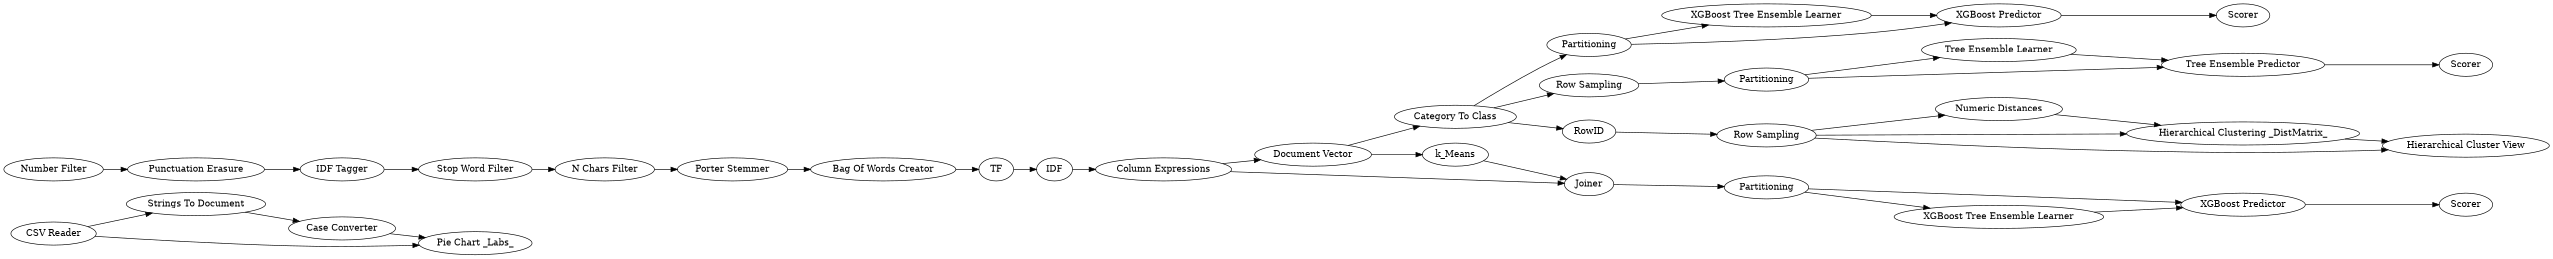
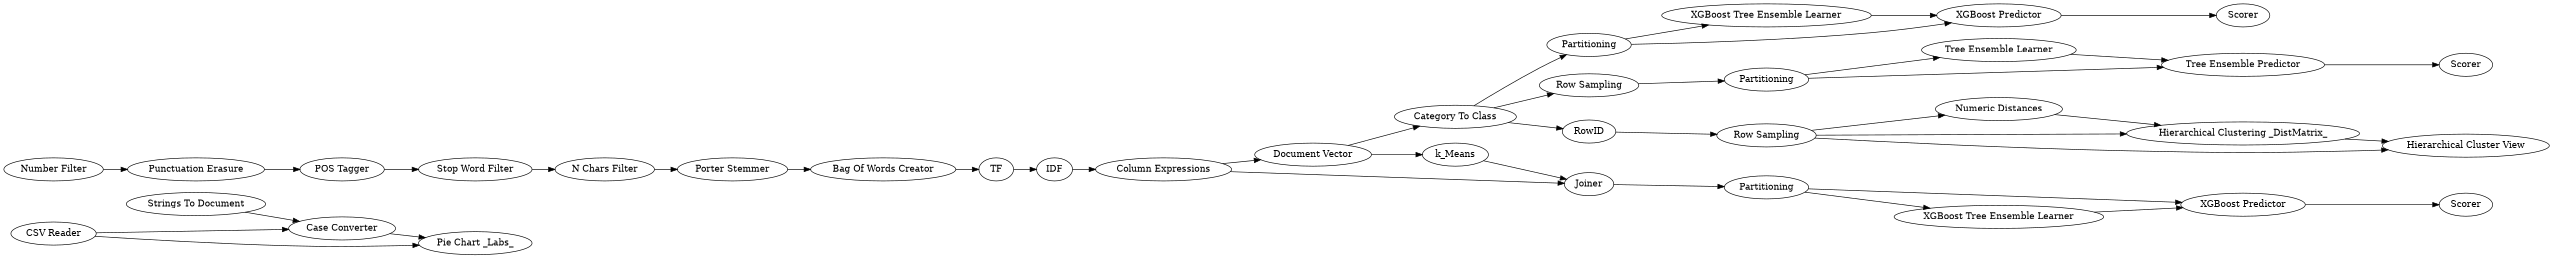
(342, 169) -> (342, 169)
(117, 220) -> (189, 231)
